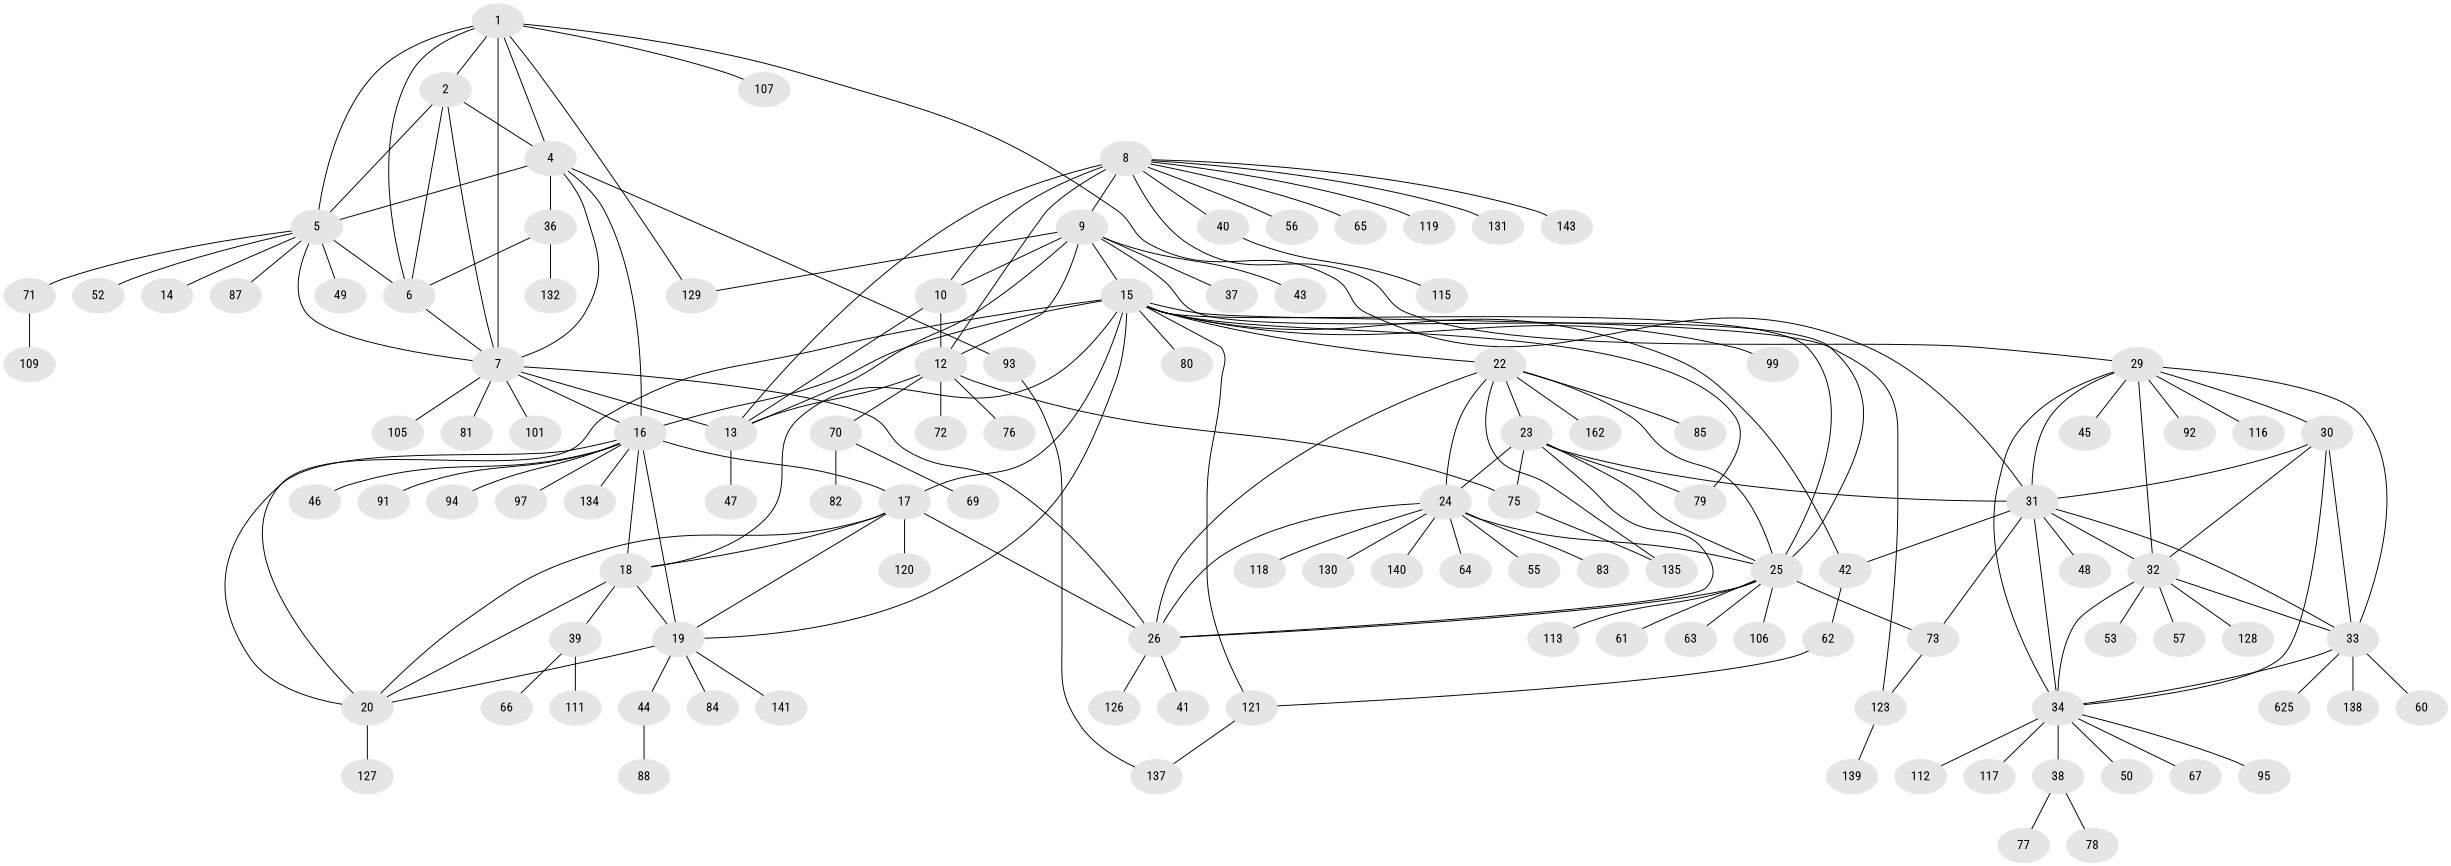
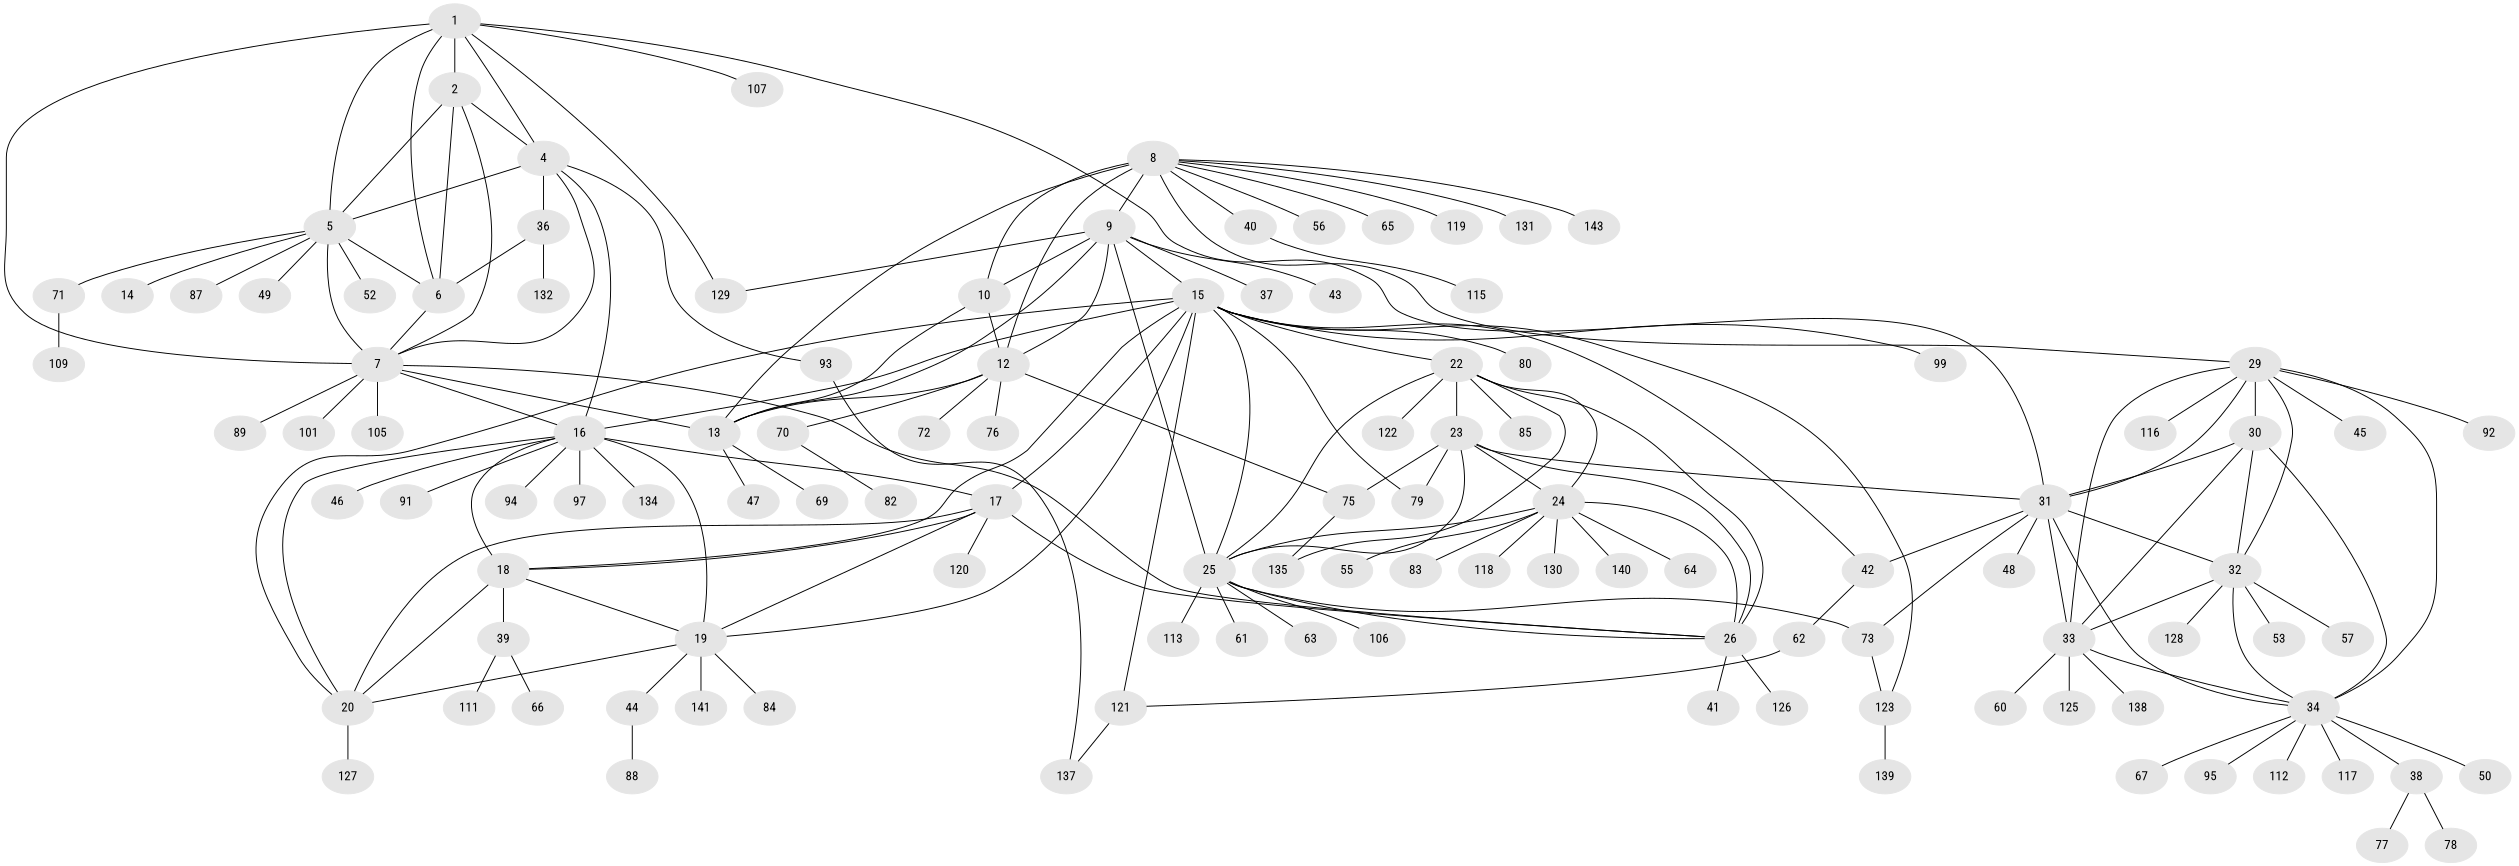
(467, 433) -> (240, 433)
(1595, 433) -> (1388, 433)
(905, 468) -> (770, 469)
(2284, 708) -> (2069, 708)
